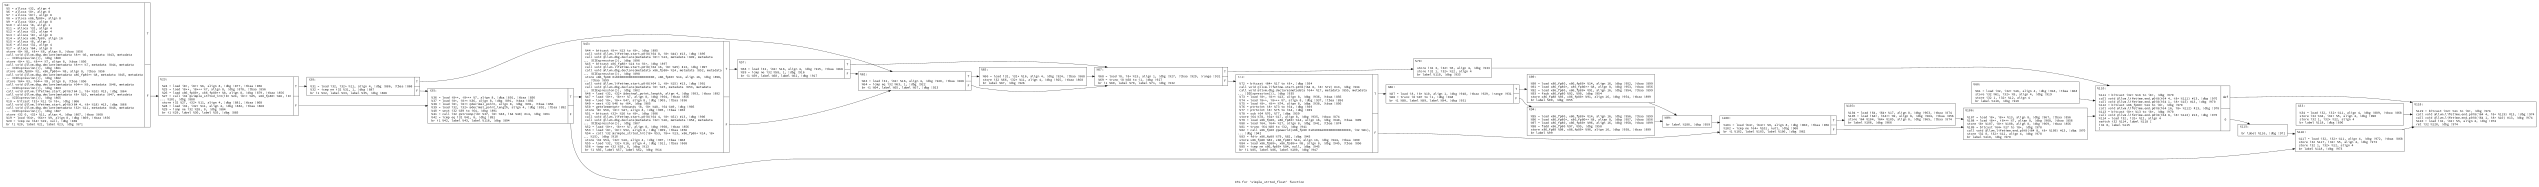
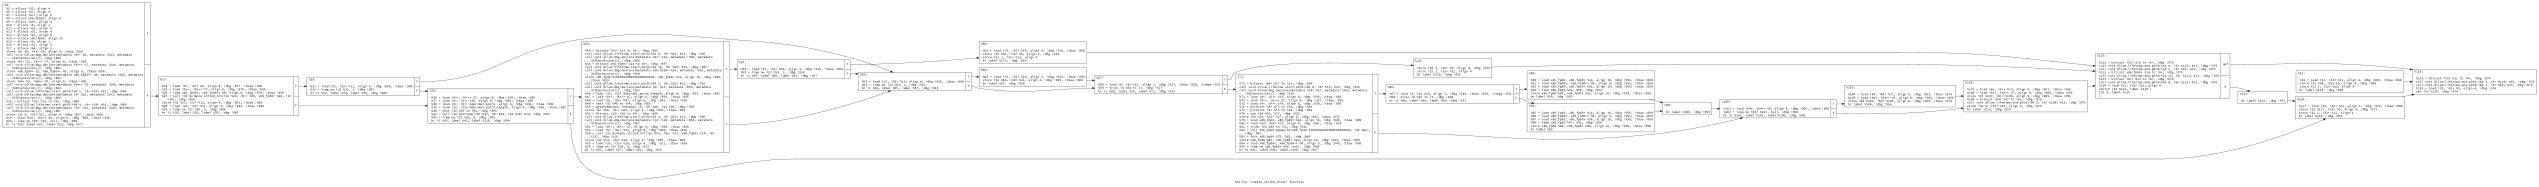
(978, 61) -> (914, 63)
